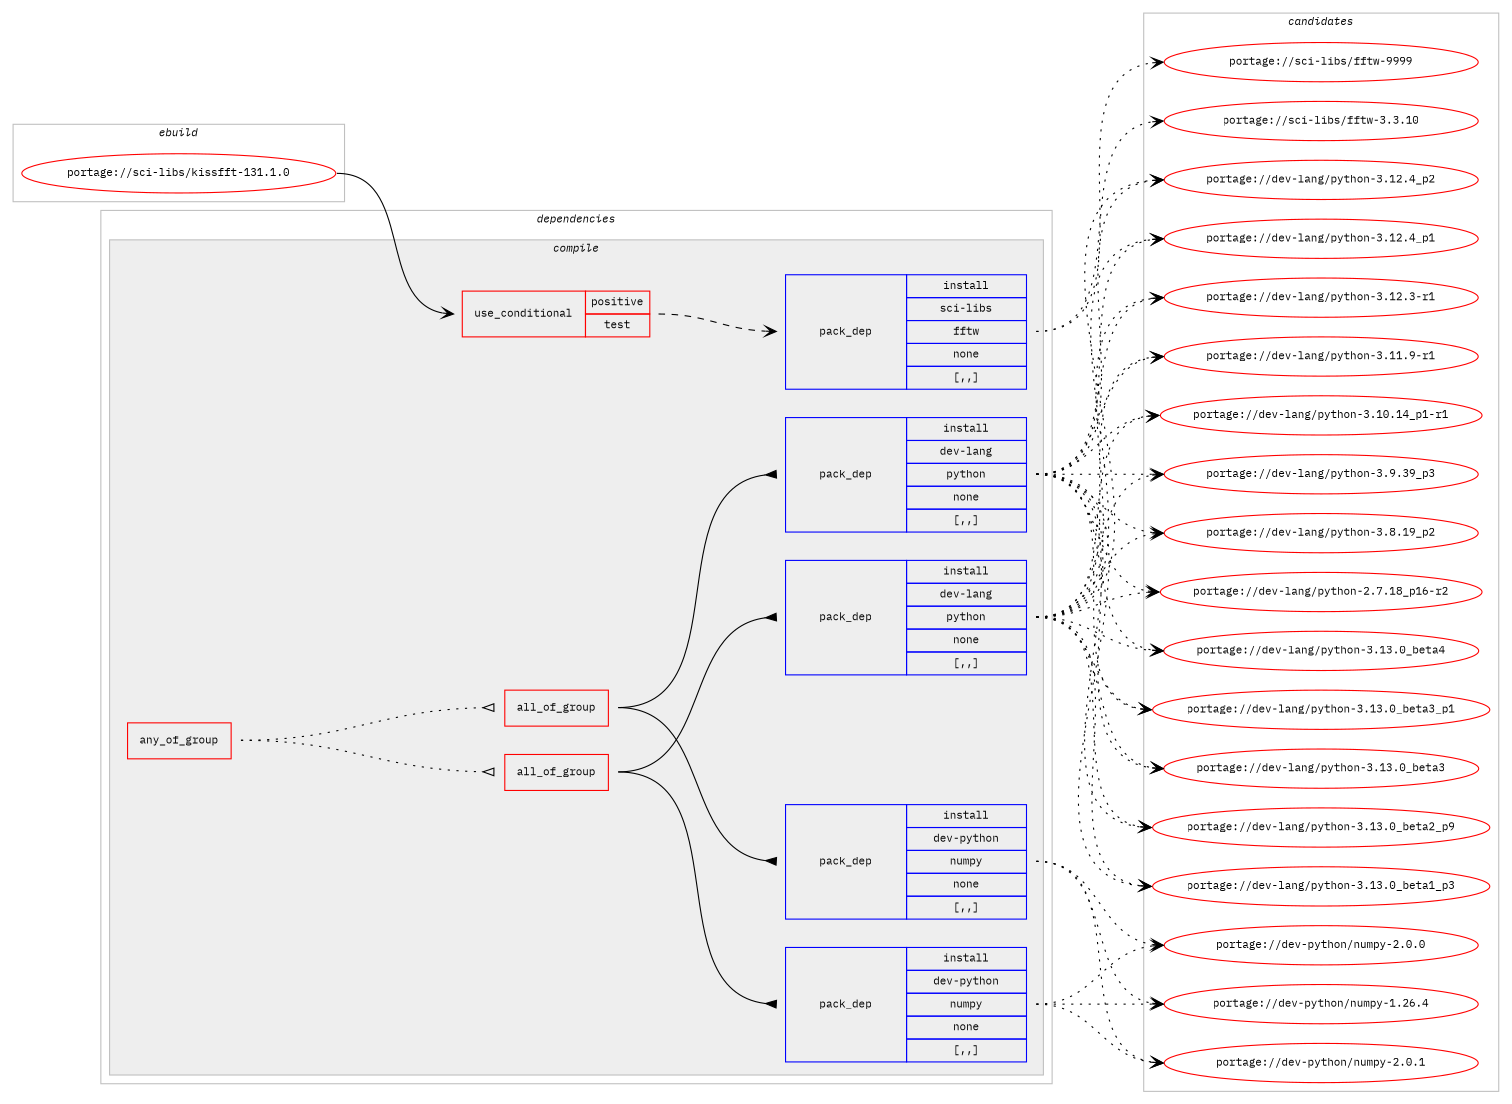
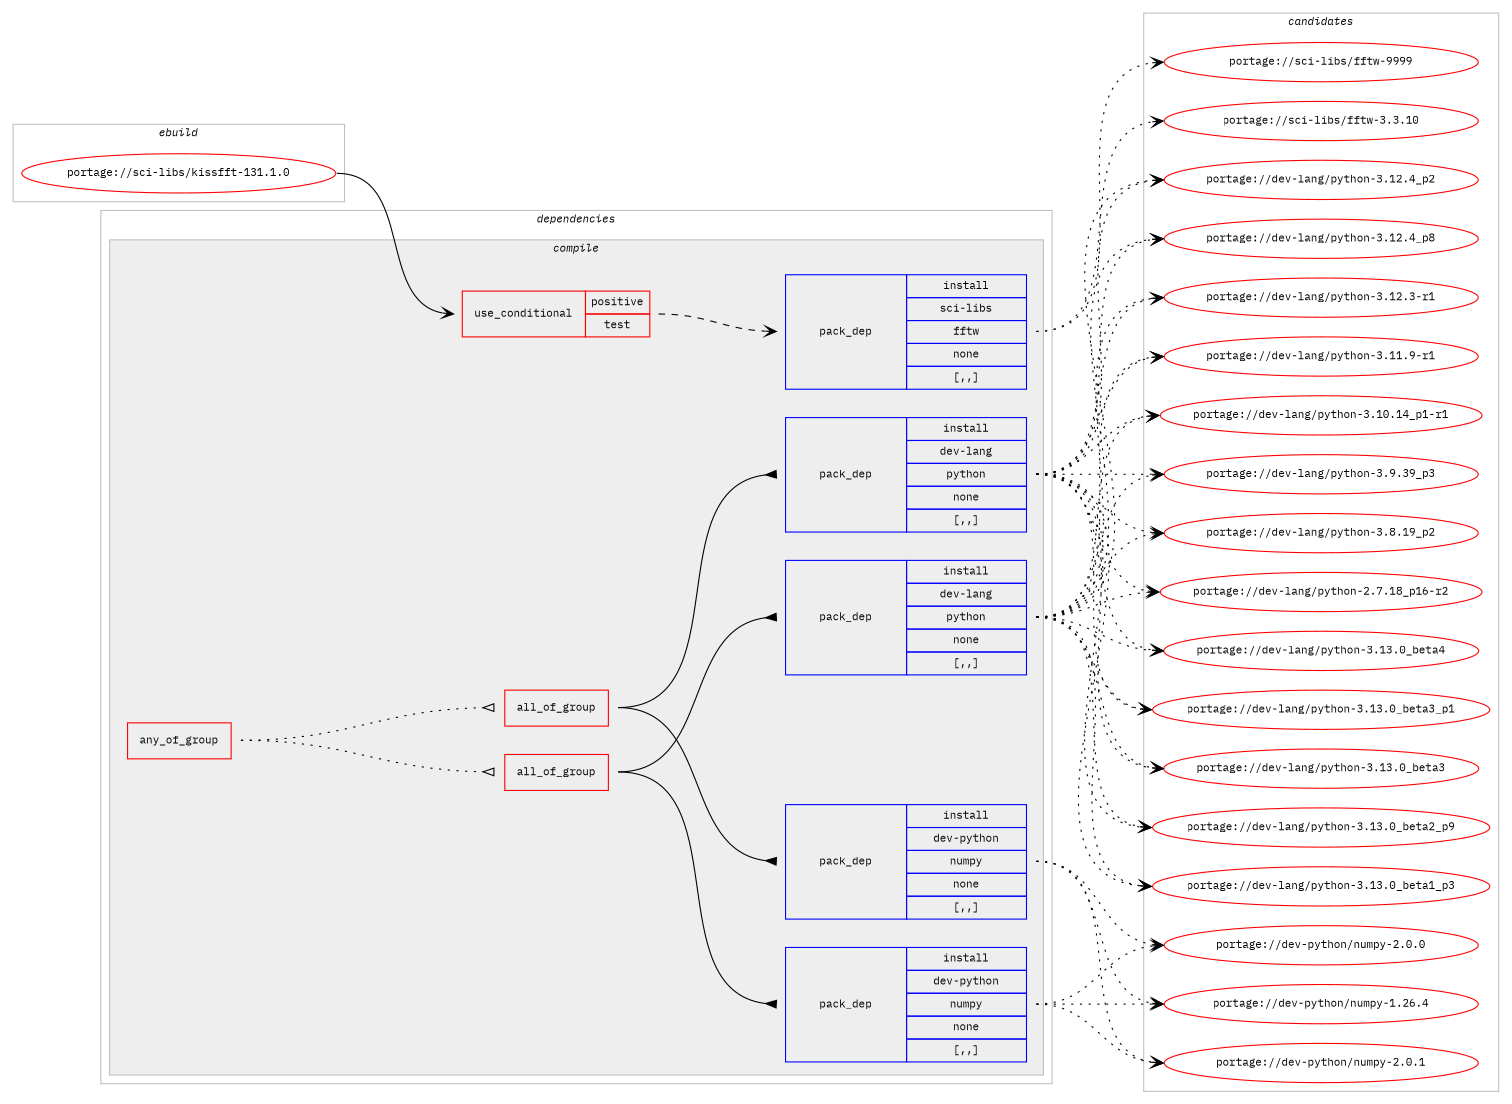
(1321, 239) -> (1321, 239)
